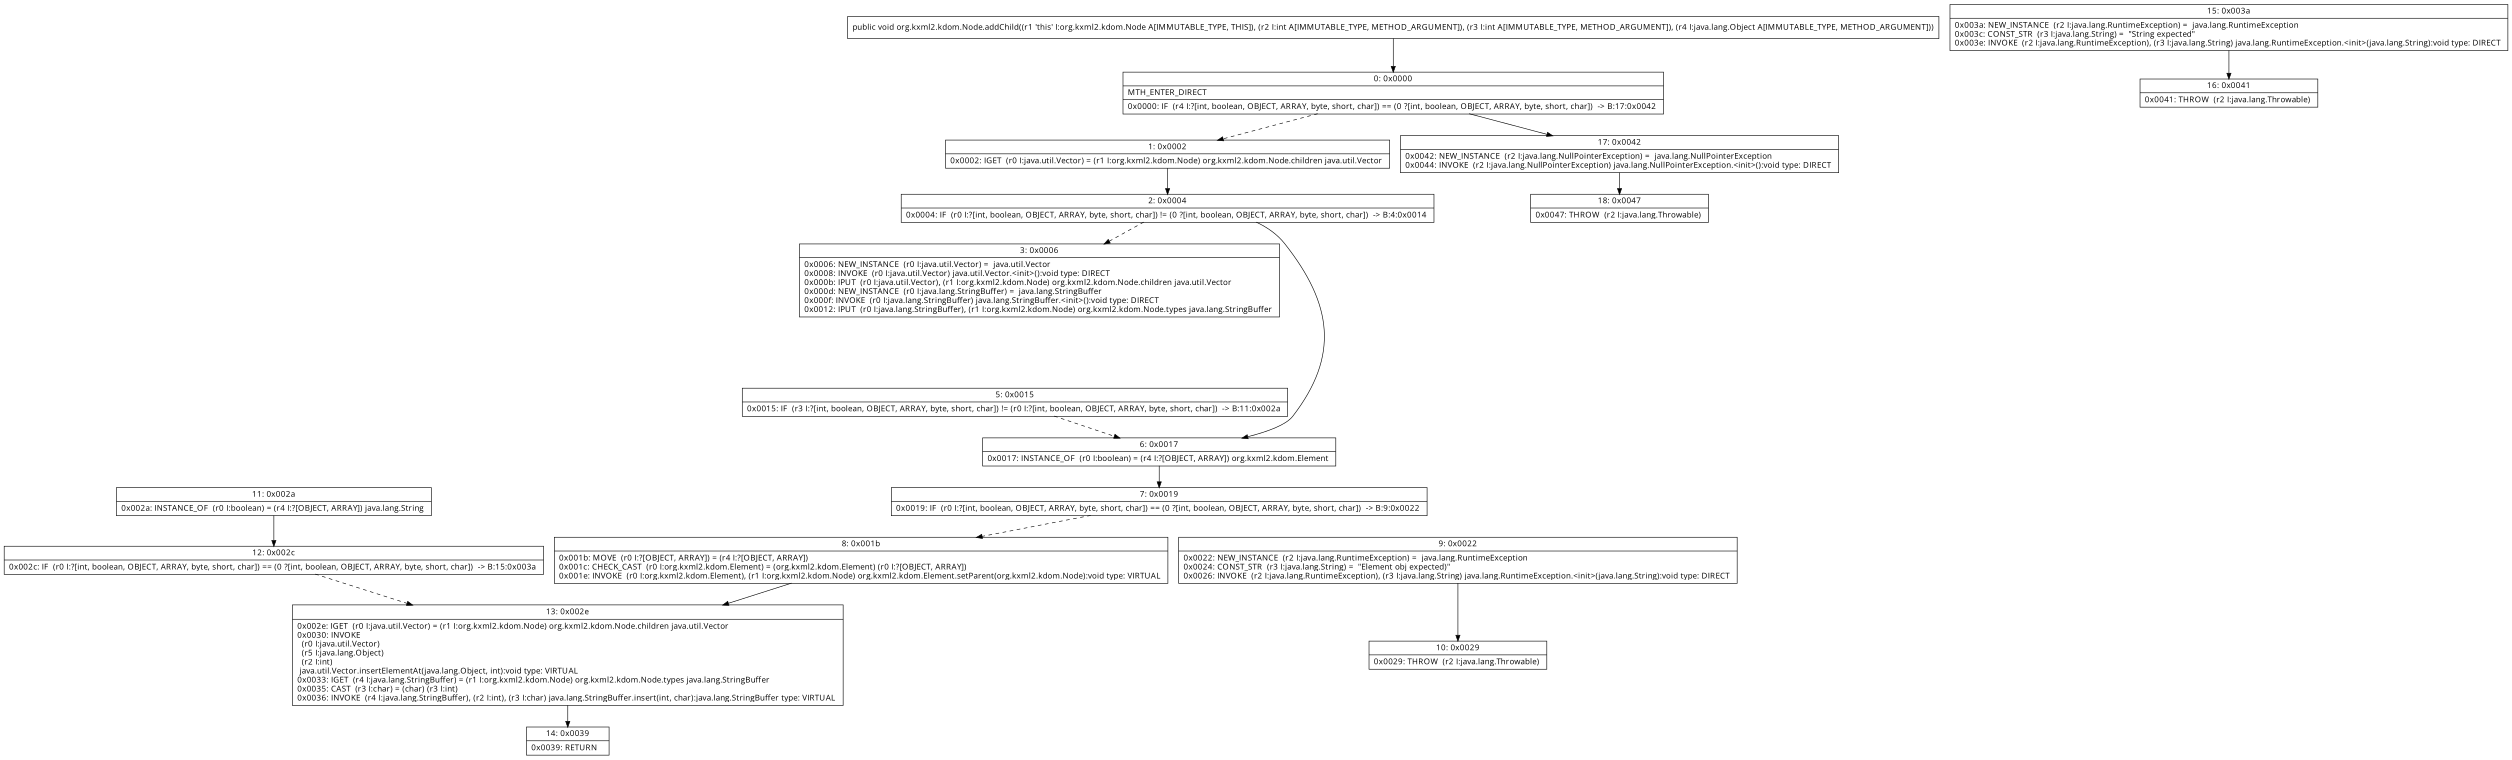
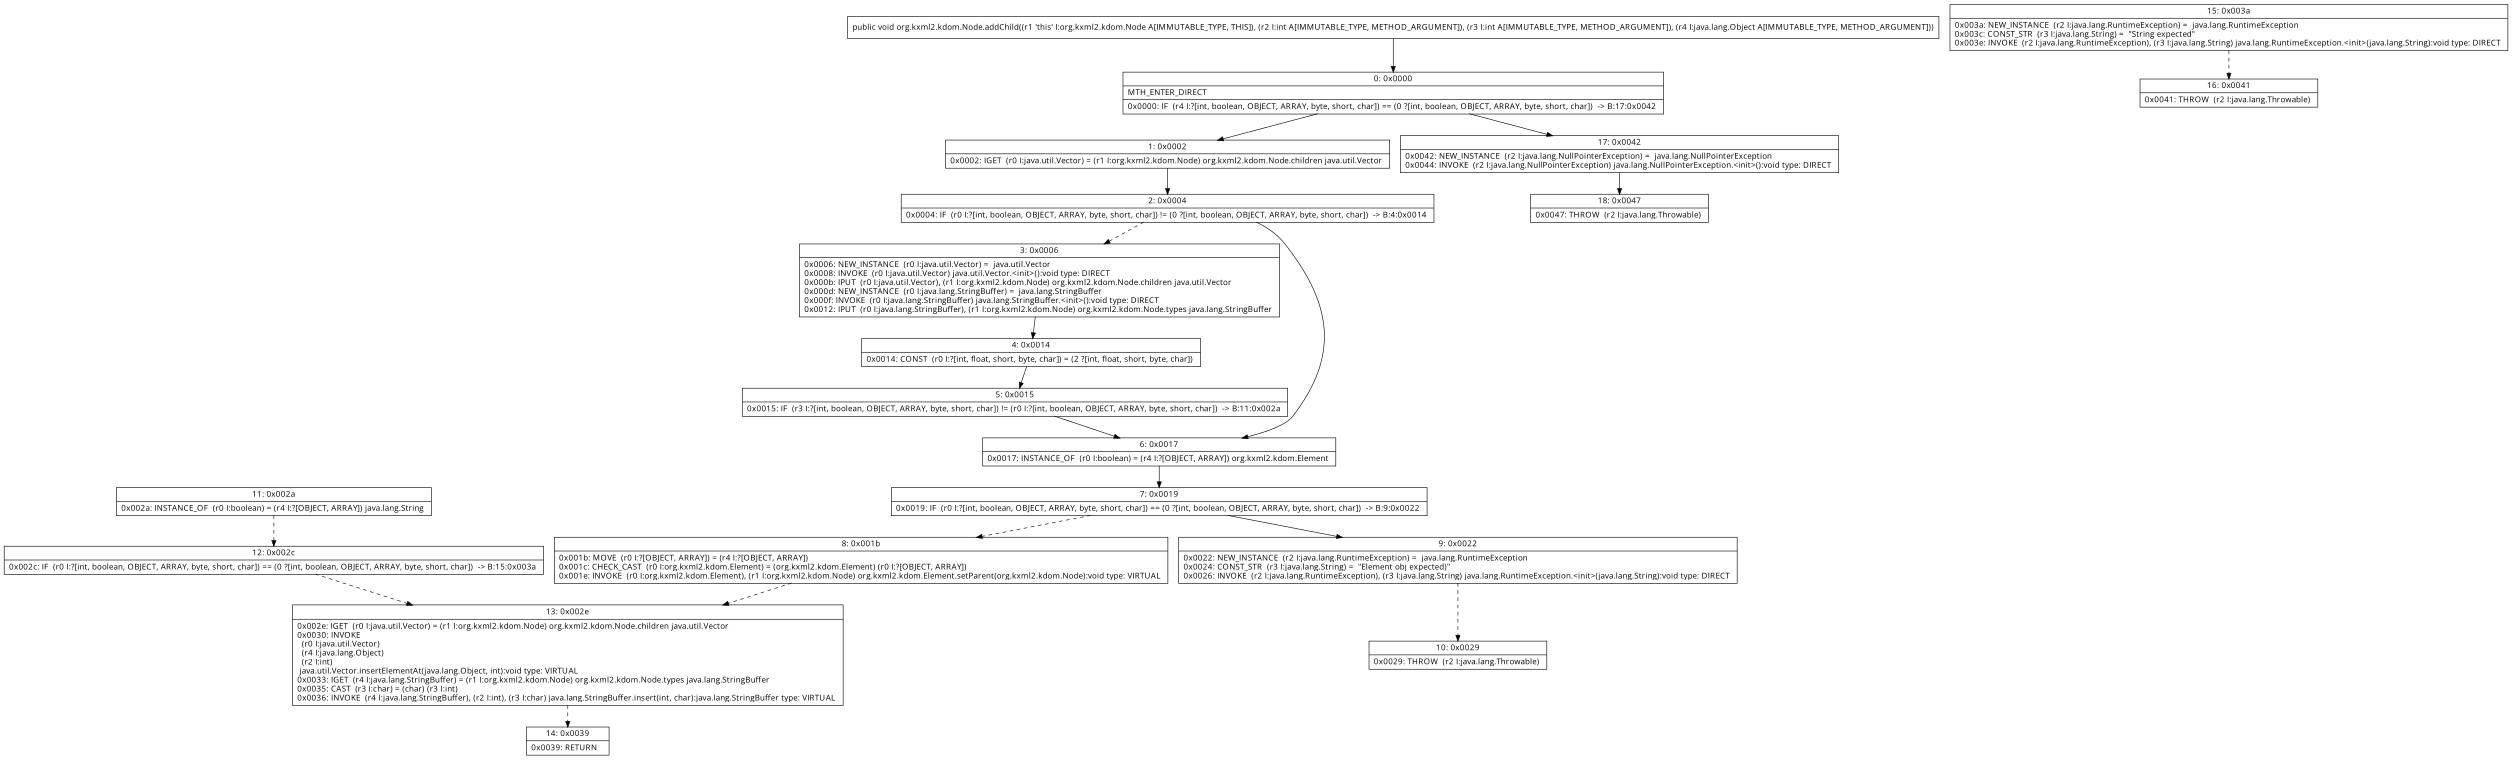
(2229, 62) -> (2229, 62)
(1270, 126) -> (1270, 126)
none -> (1031, 353)
(1084, 426) -> (1084, 426)
none -> (1282, 526)
(274, 528) -> (274, 528)
(760, 593) -> (760, 593)
(1458, 609) -> (1458, 609)
(341, 653) -> (341, 653)
(568, 713) -> (568, 713)
